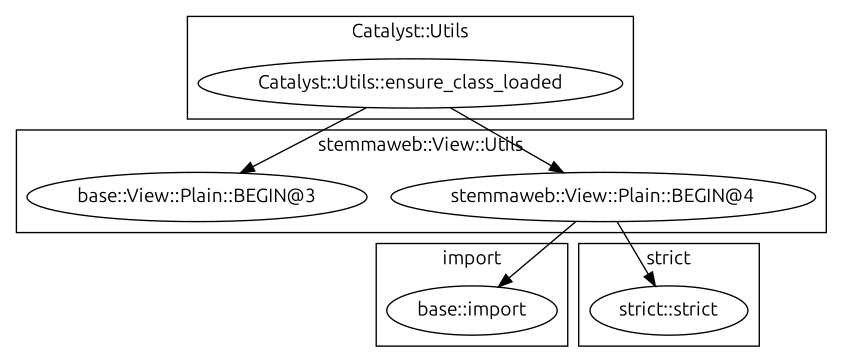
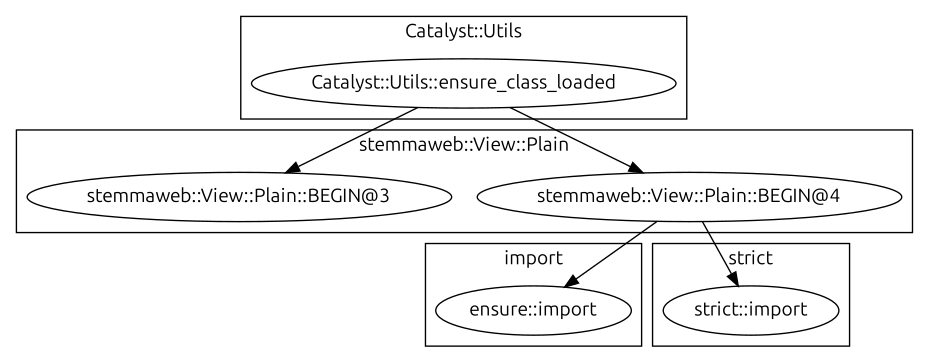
(421, 146) -> (464, 146)
(197, 197) -> (239, 197)
(472, 311) -> (534, 311)
(669, 311) -> (751, 311)
